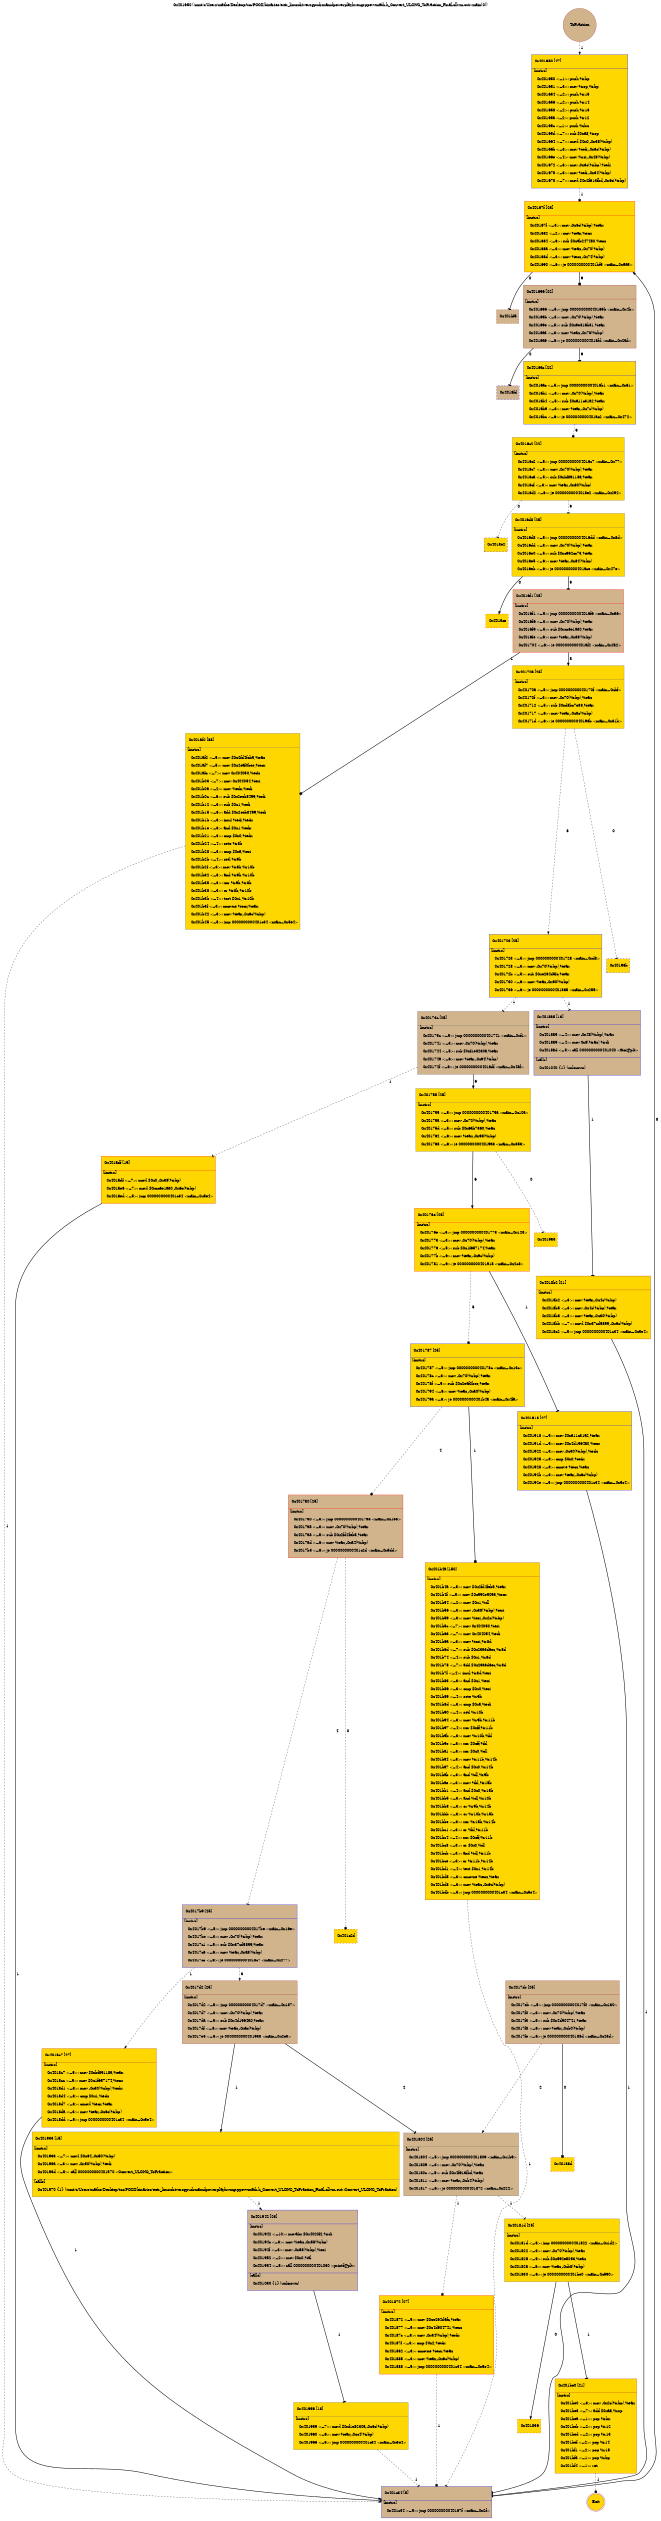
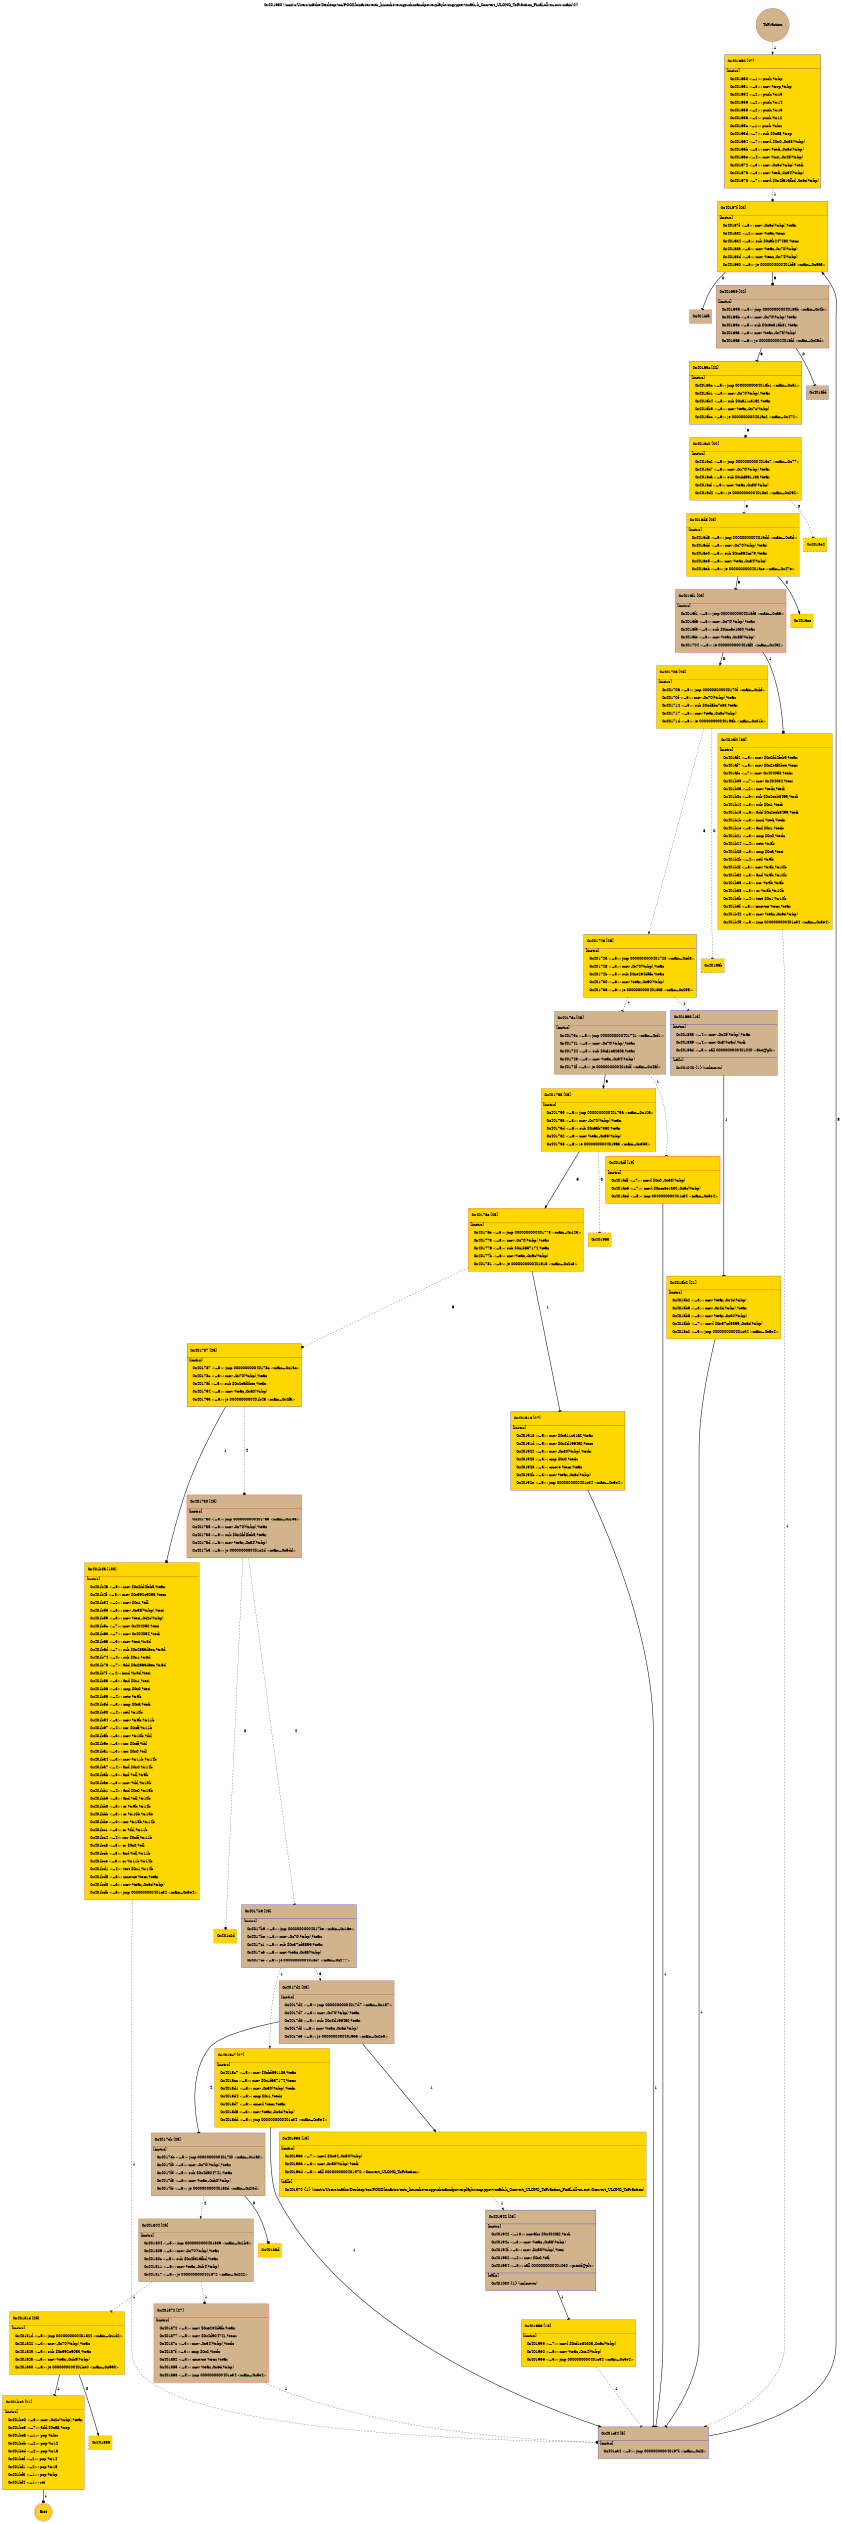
(350, 2088) -> (206, 2053)
(437, 2335) -> (211, 2343)
(596, 2481) -> (43, 2495)
